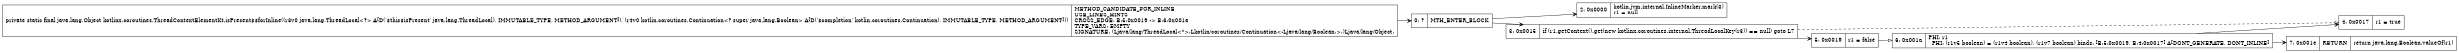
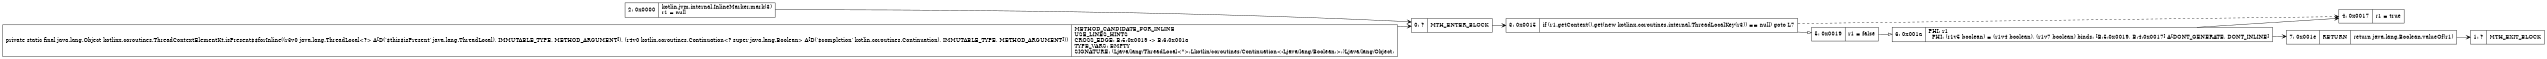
(1533, 17) -> (1091, 12)
(2066, 26) -> (2066, 20)
none -> (2507, 37)
(1803, 38) -> (1803, 32)
